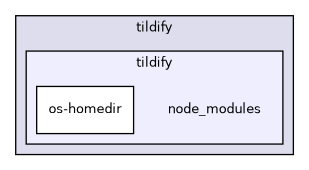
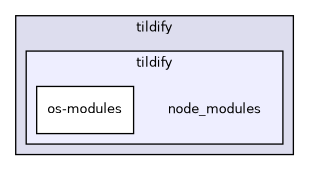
(85, 110) -> (85, 110)
